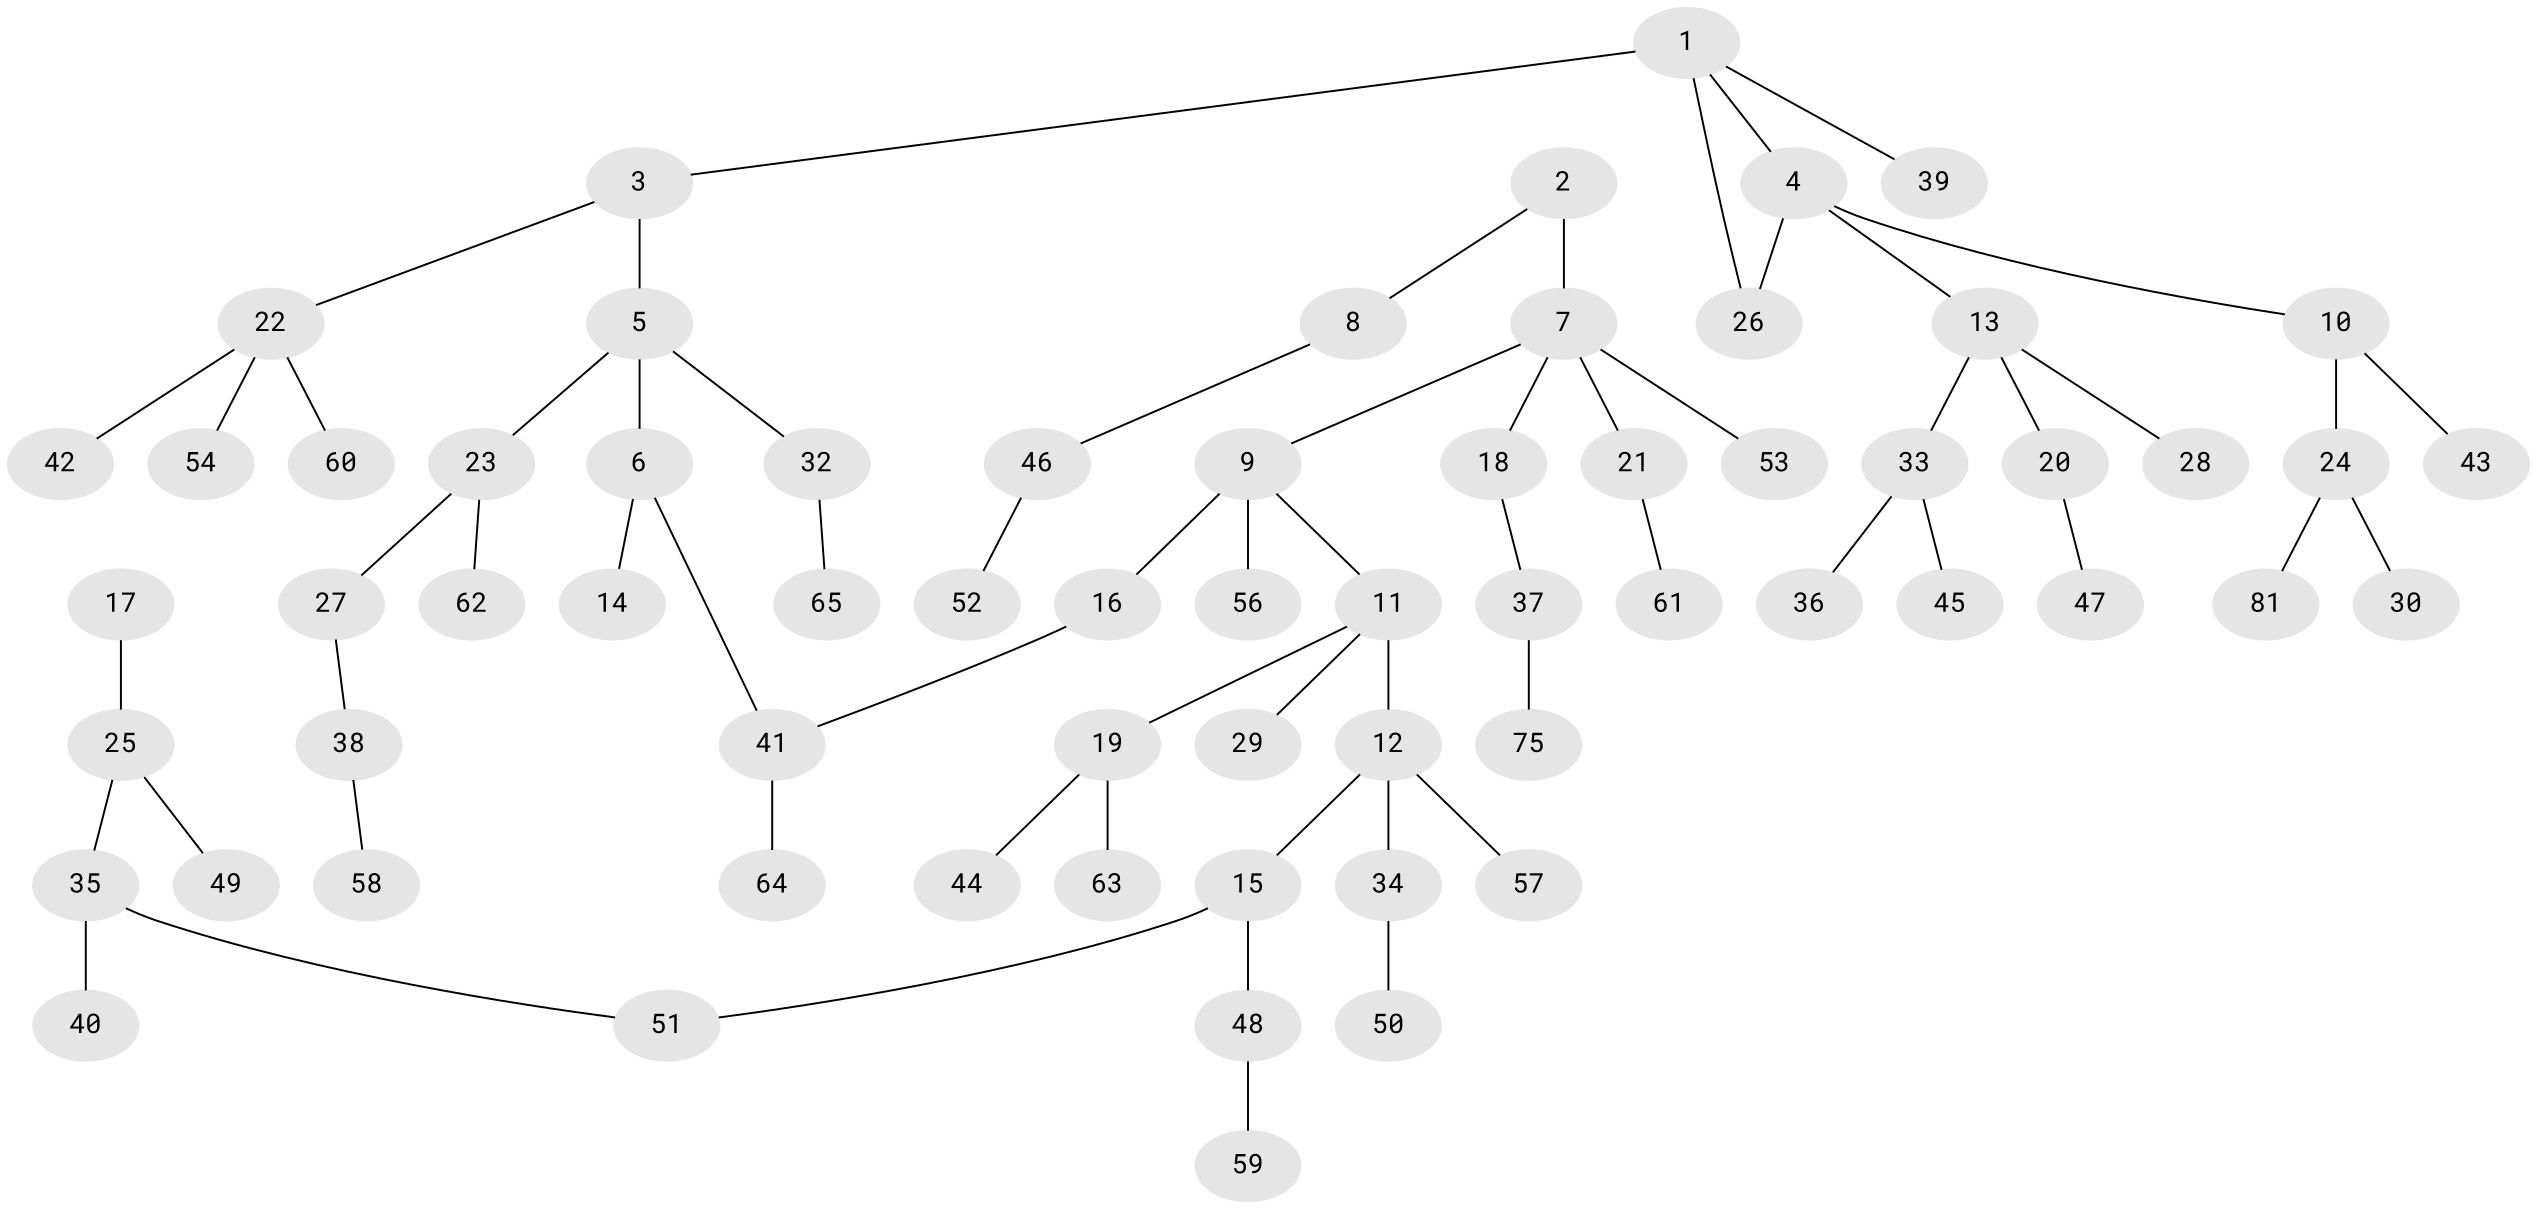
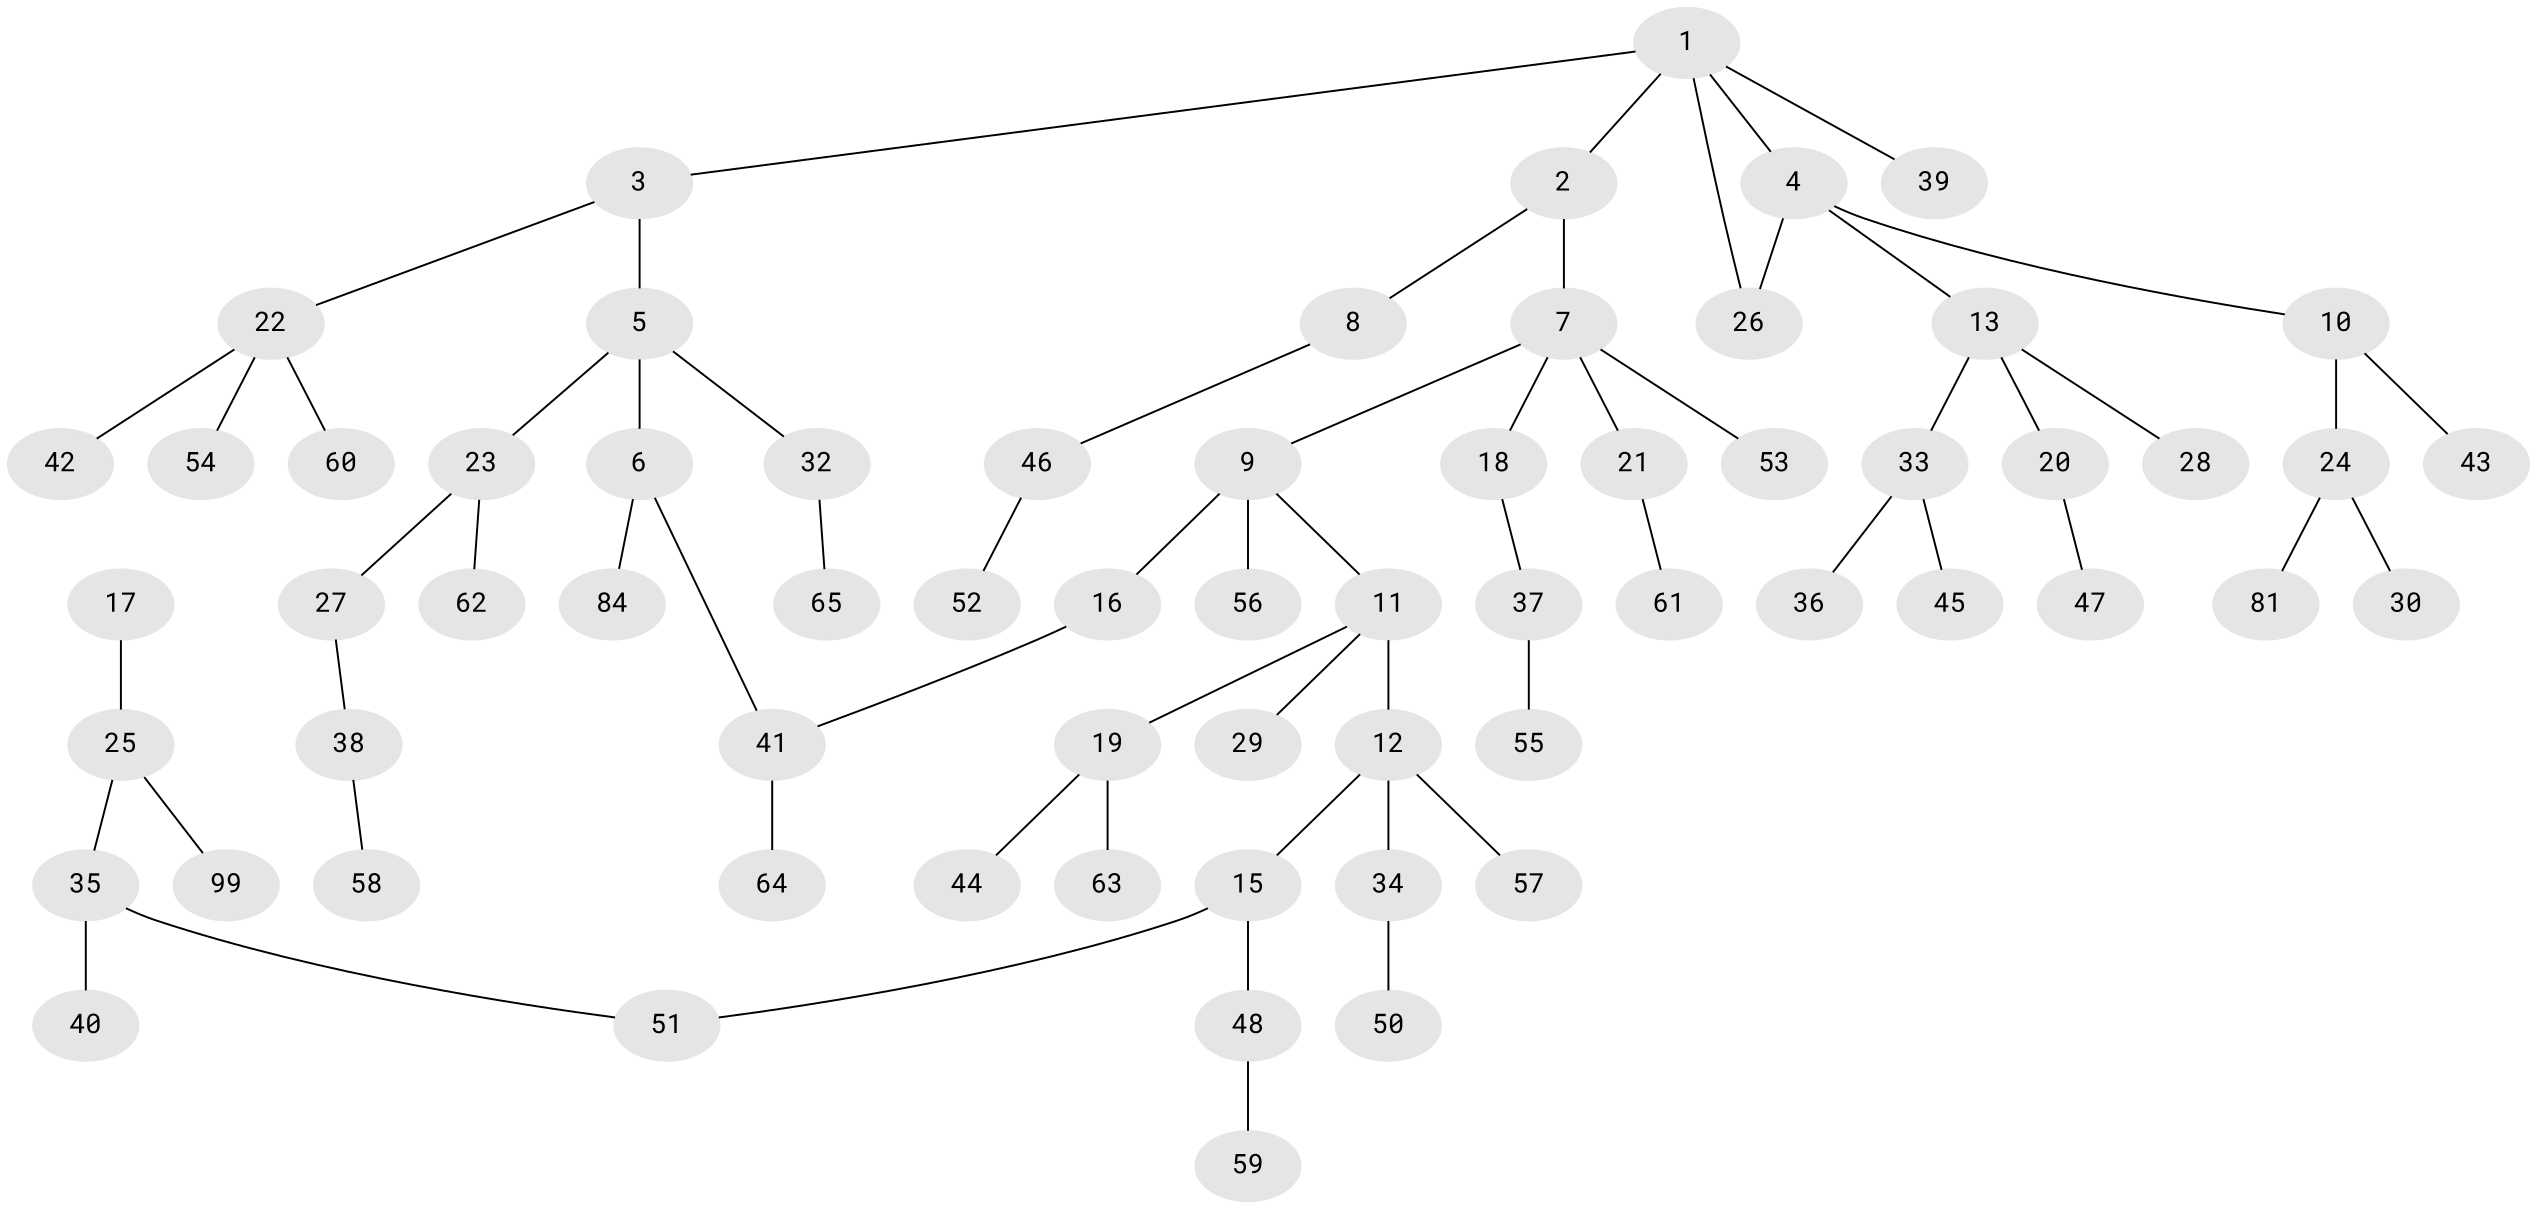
none -> (1625, 113)
(612, 604) -> (612, 604)
(1529, 745) -> (1529, 745)
(226, 885) -> (226, 885)
